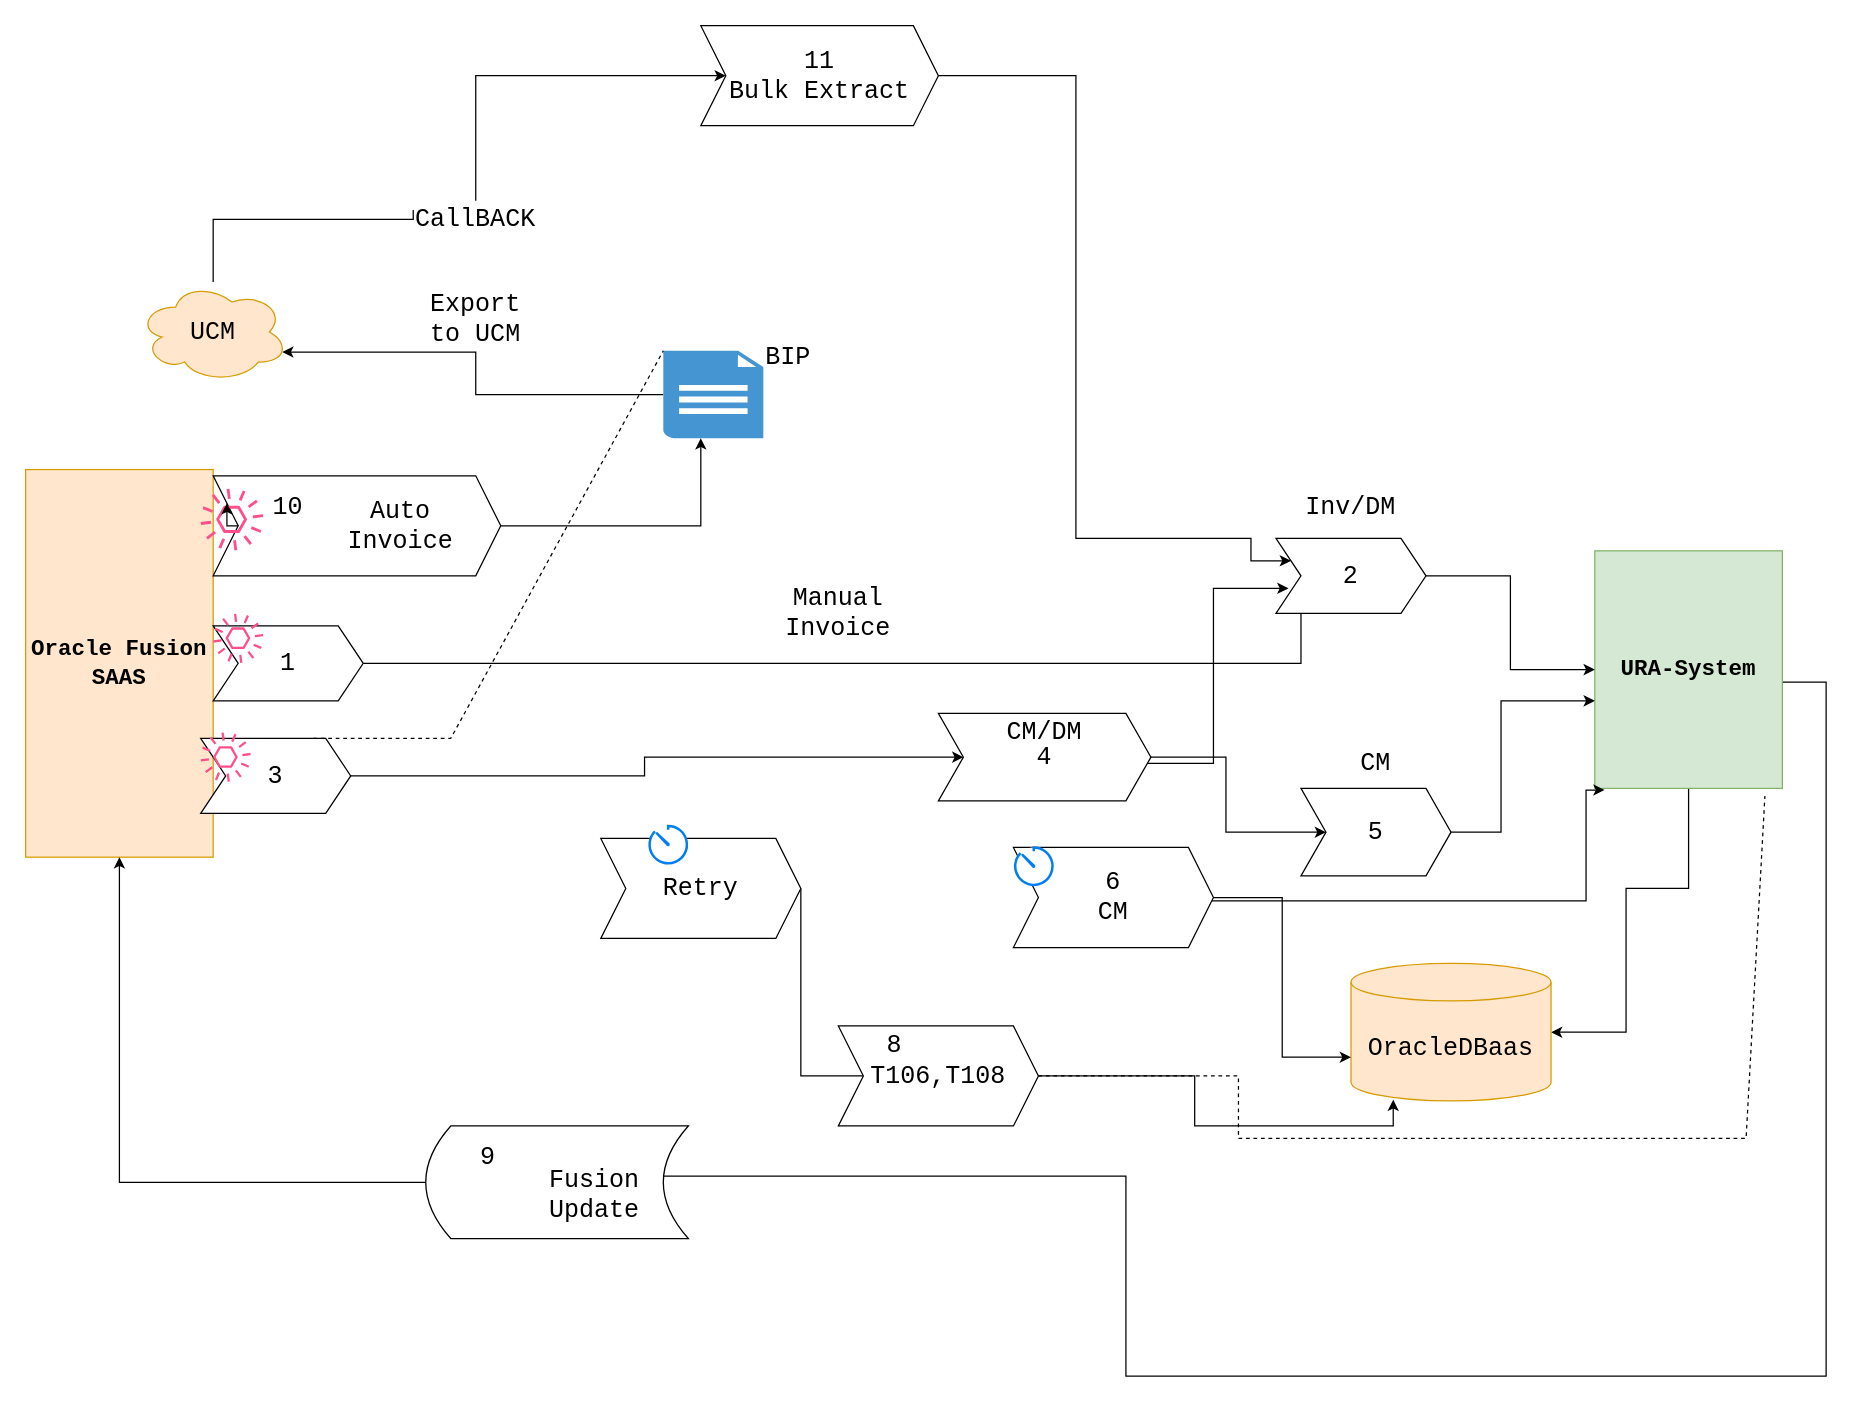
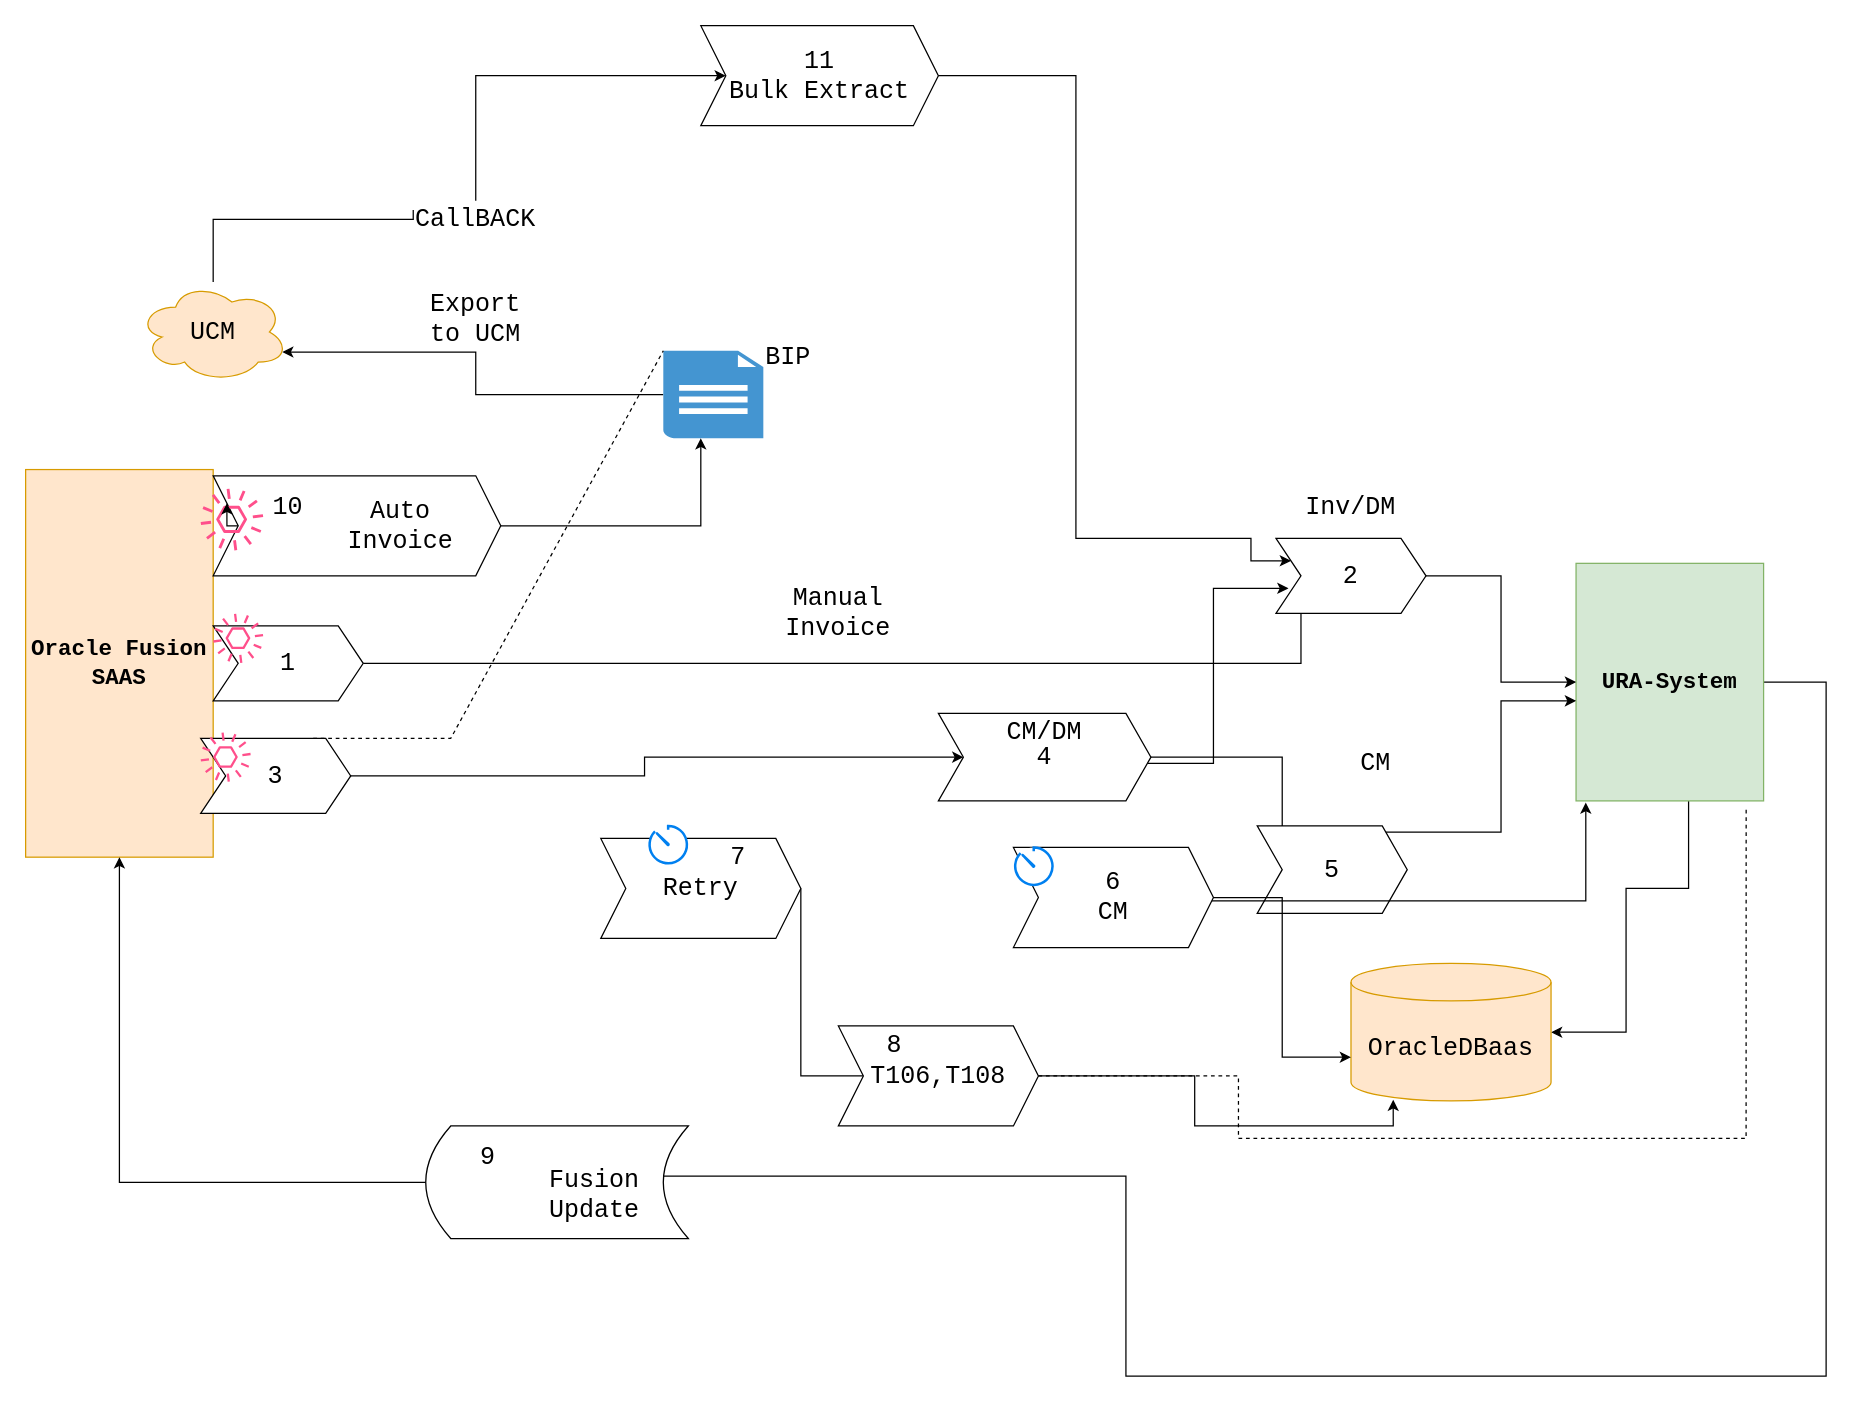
(1688, 669) -> (1669, 682)
(1376, 832) -> (1332, 869)
none -> (738, 857)
